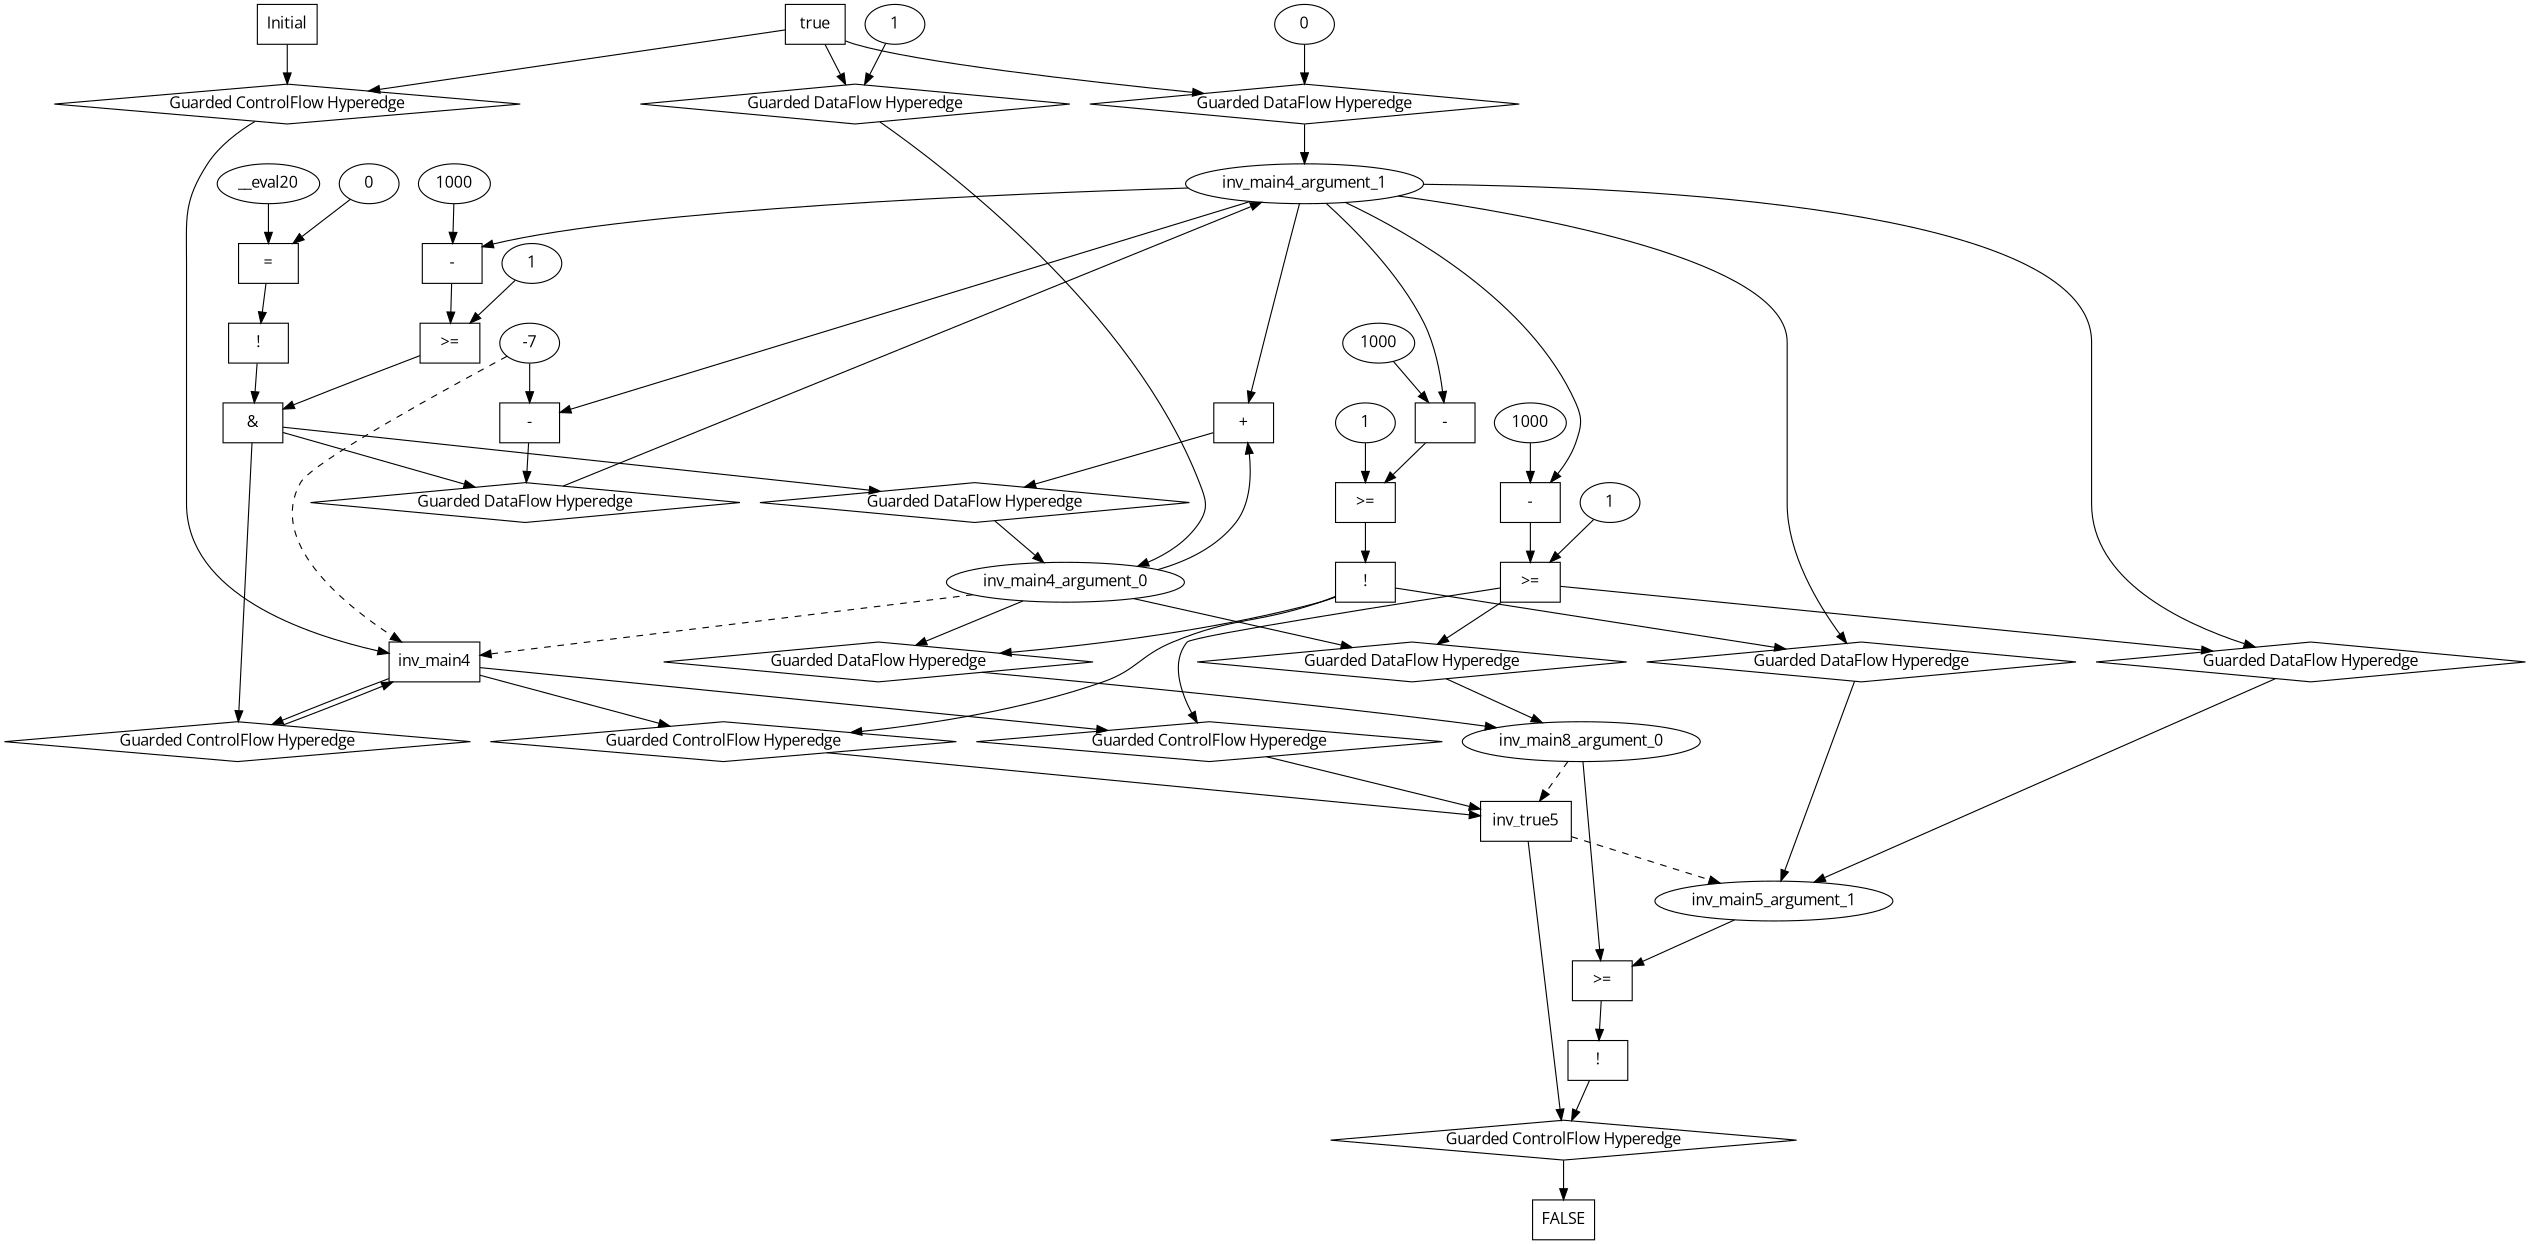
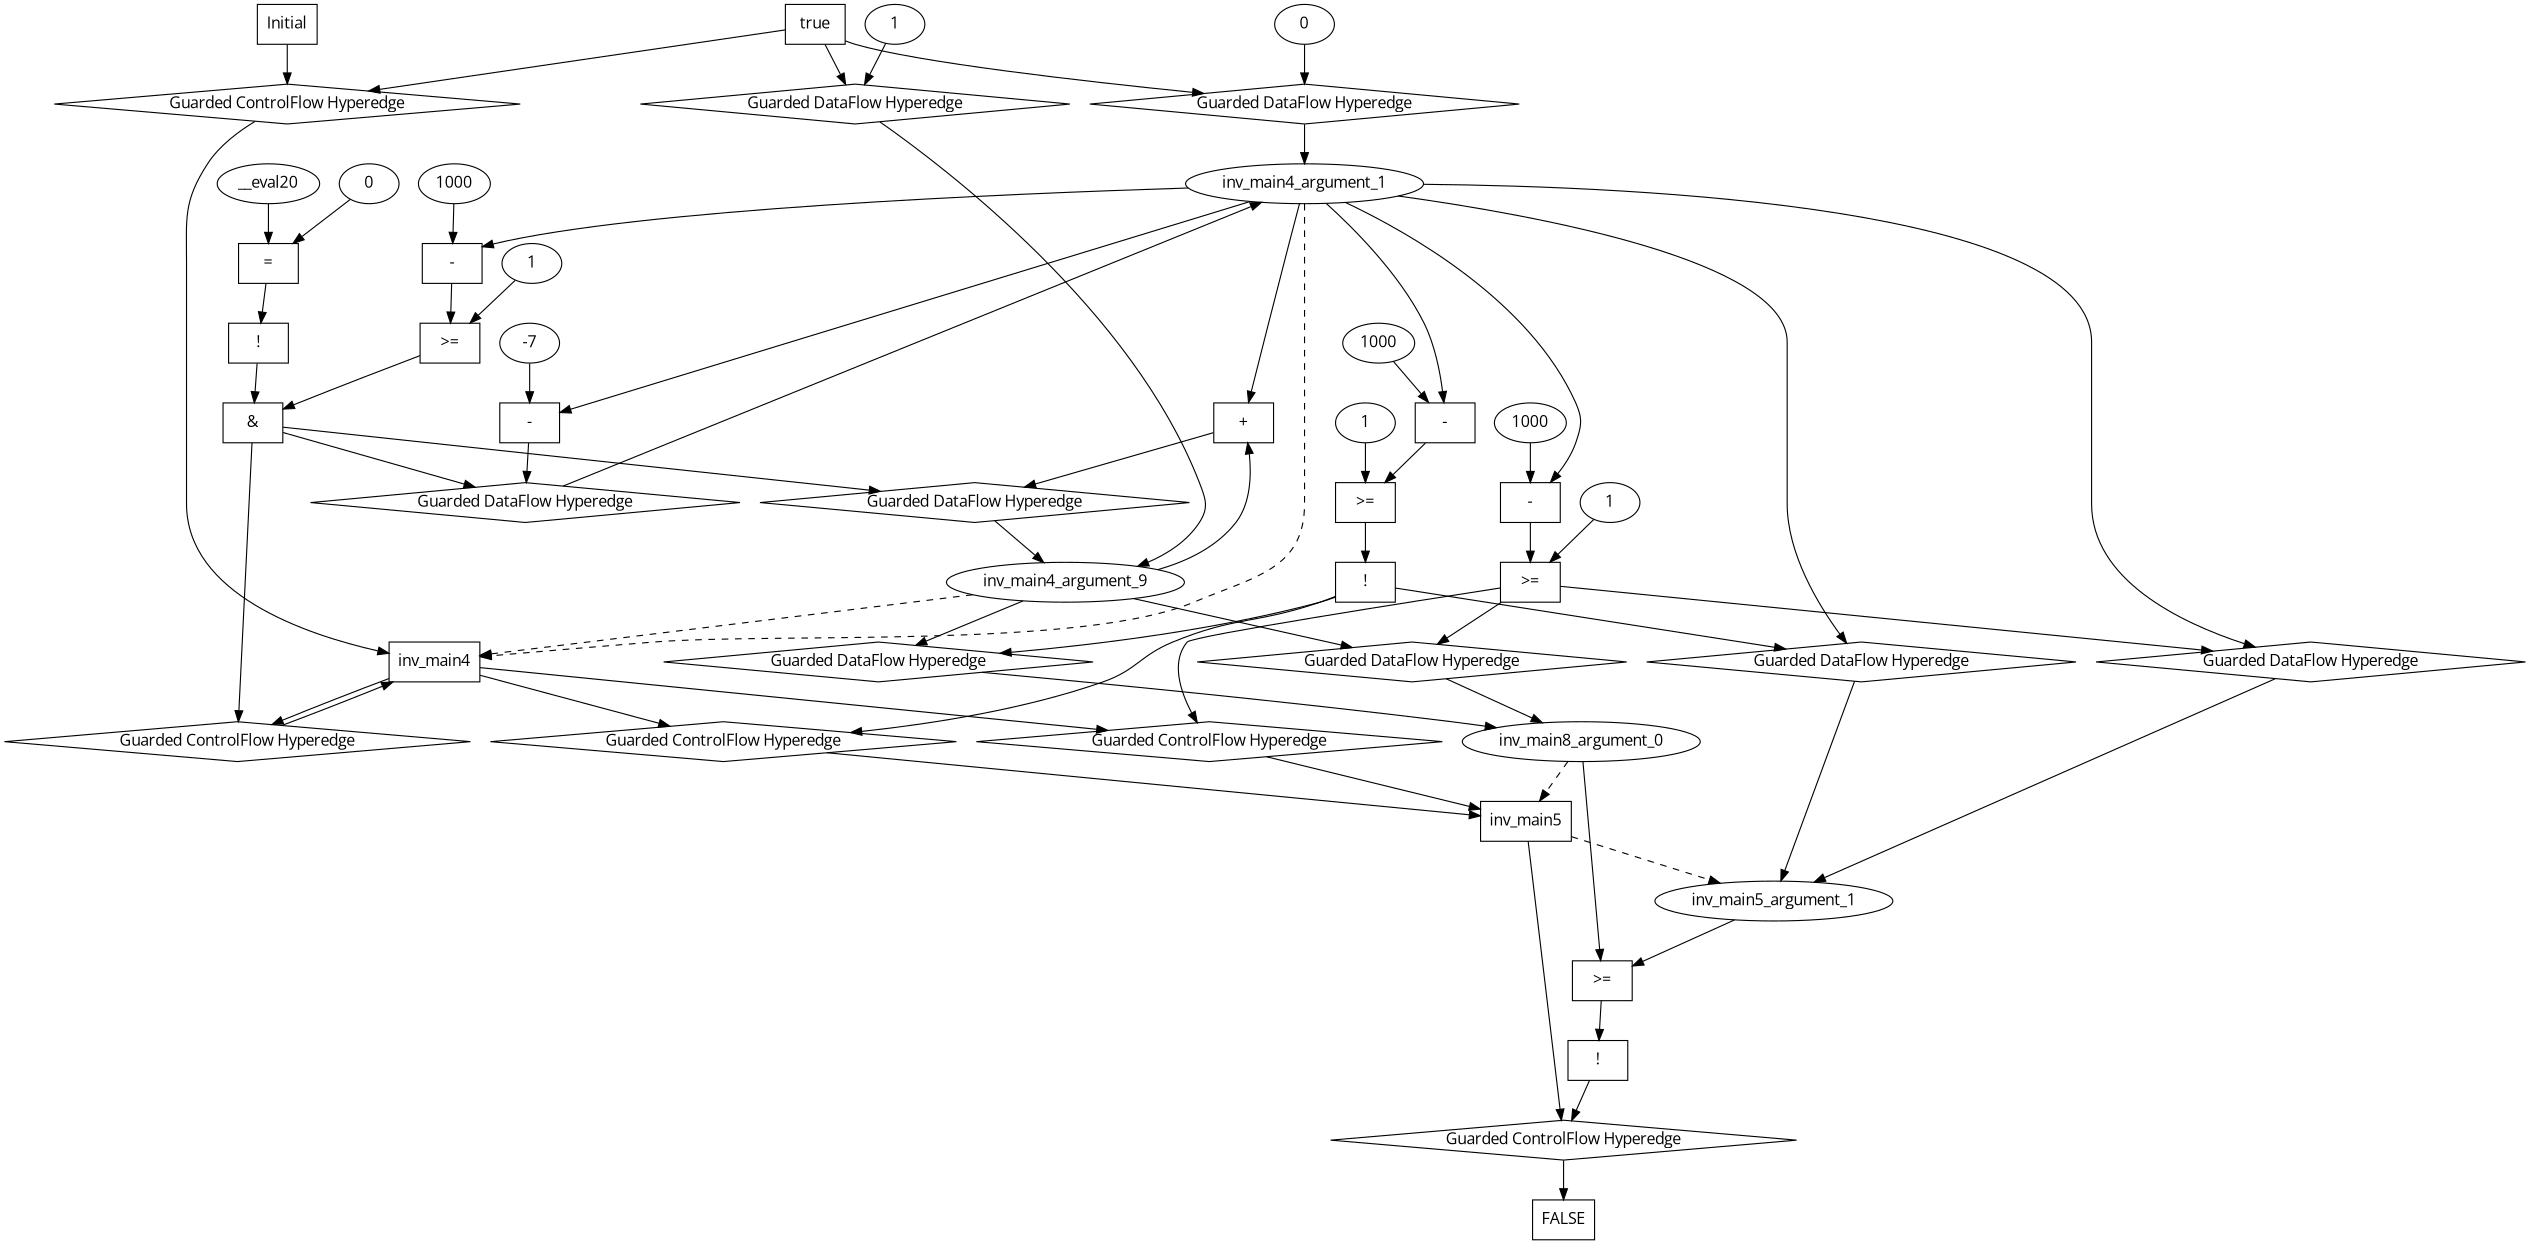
(318, 467) -> (1074, 627)
(1065, 582) -> (1065, 582)
(1526, 821) -> (1526, 821)
